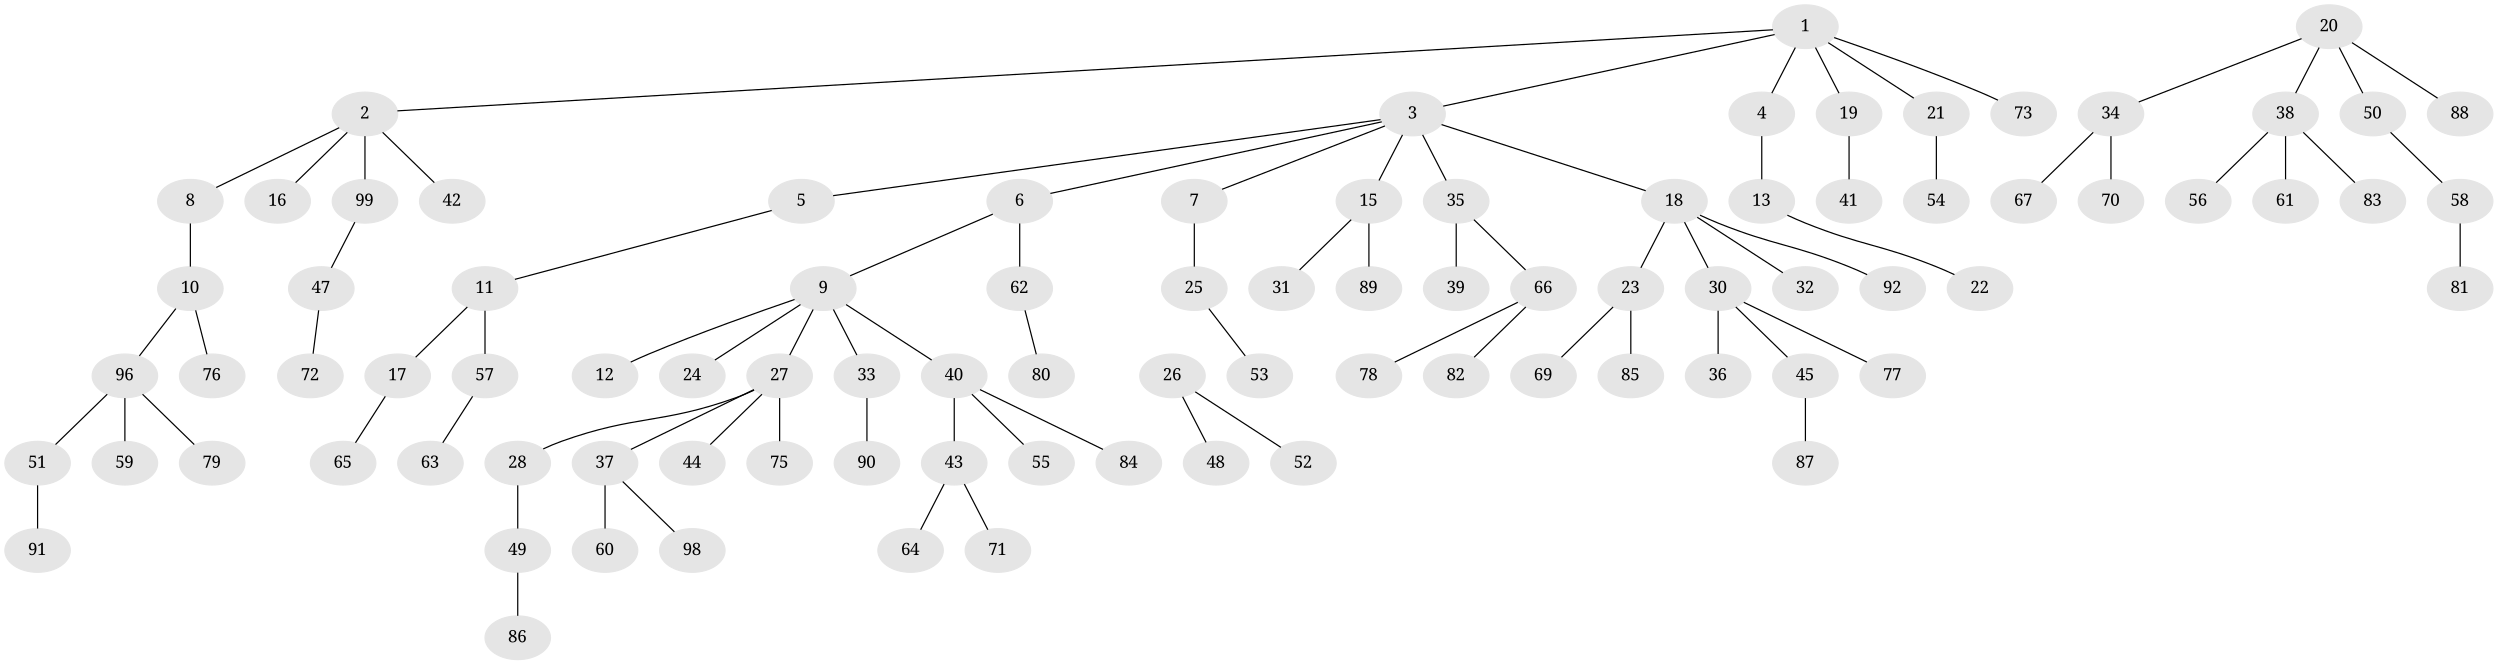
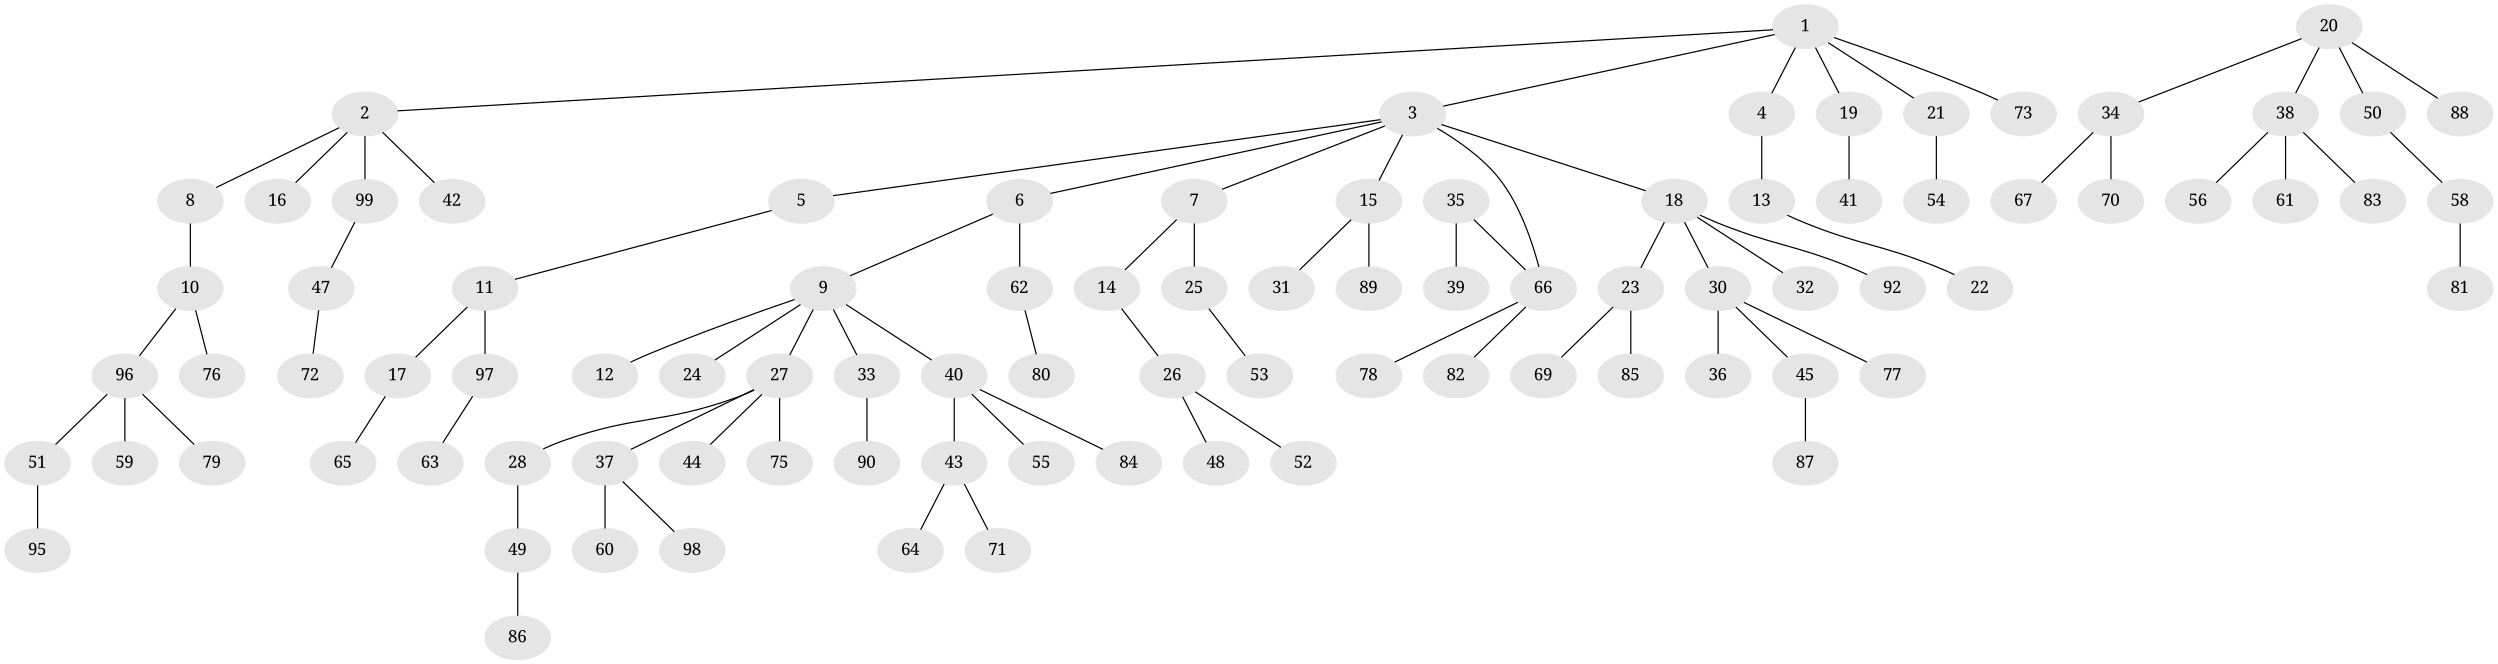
(1434, 158) -> (1504, 186)
none -> (1107, 289)
(485, 376) -> (485, 376)
(38, 550) -> (38, 550)
